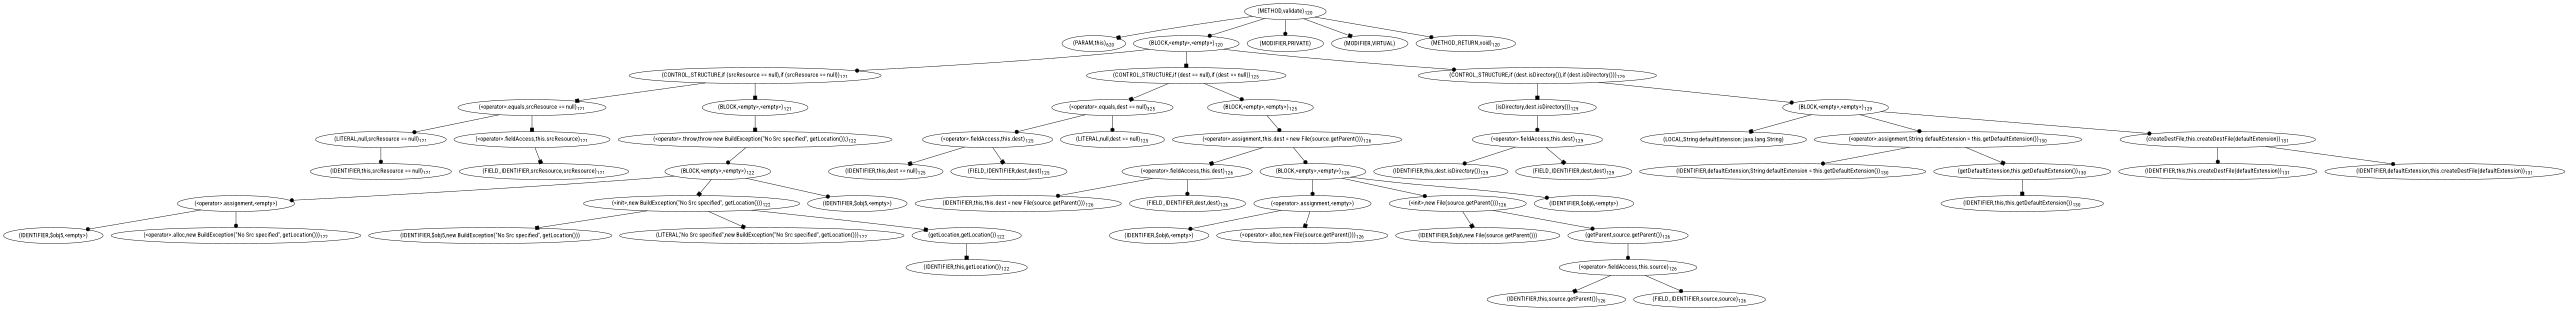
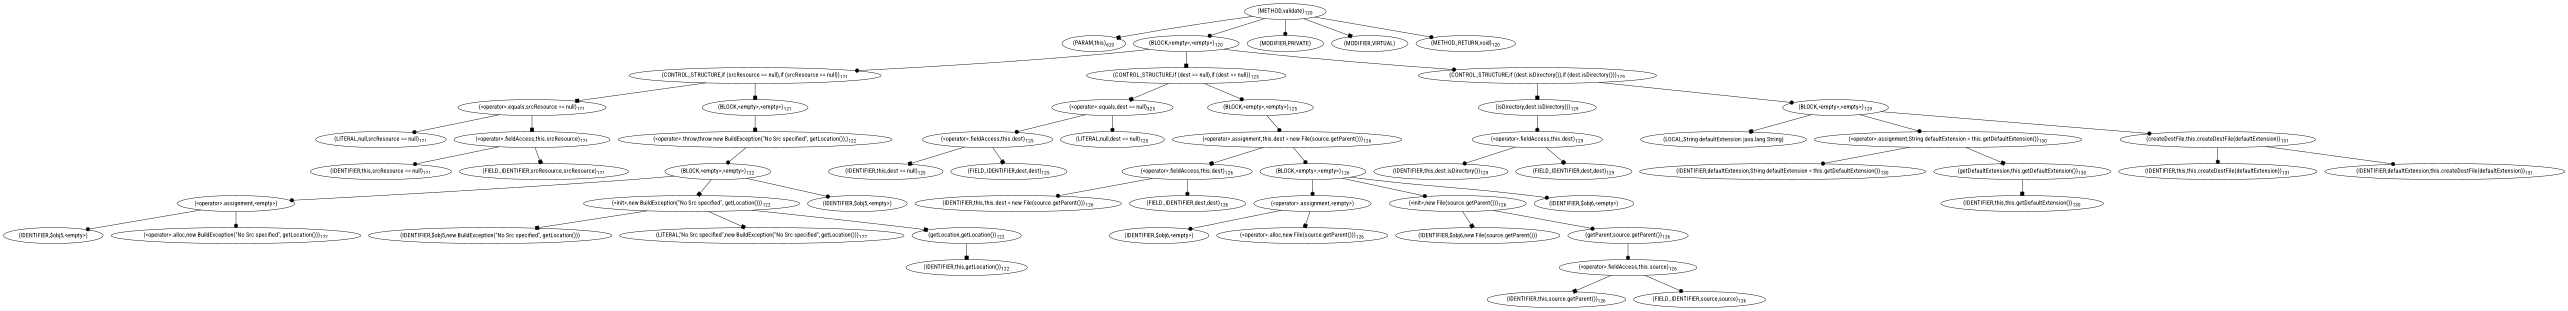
(381, 154) -> (458, 155)
